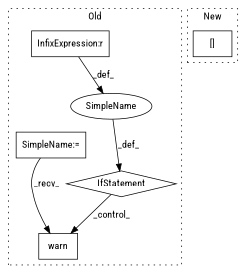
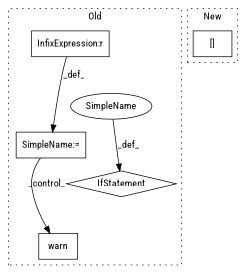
(89, 72) -> (59, 91)
(47, 184) -> (47, 184)
(94, 211) -> none
